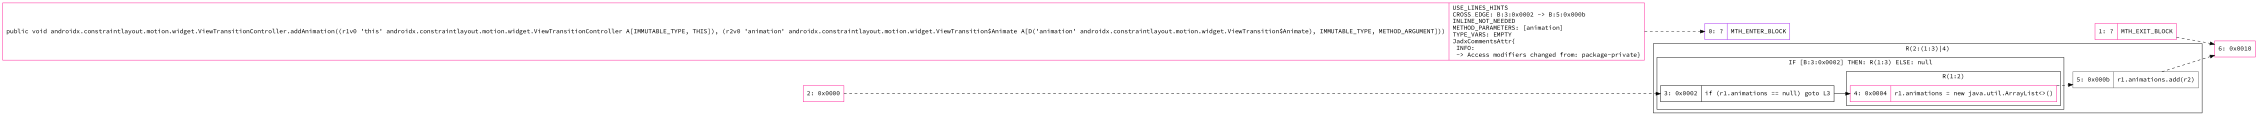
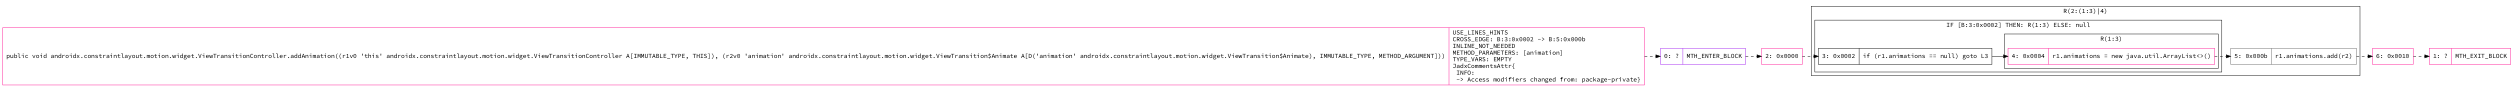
(2193, 40) -> (2419, 56)
none -> (1751, 56)
(1953, 76) -> (2111, 39)
